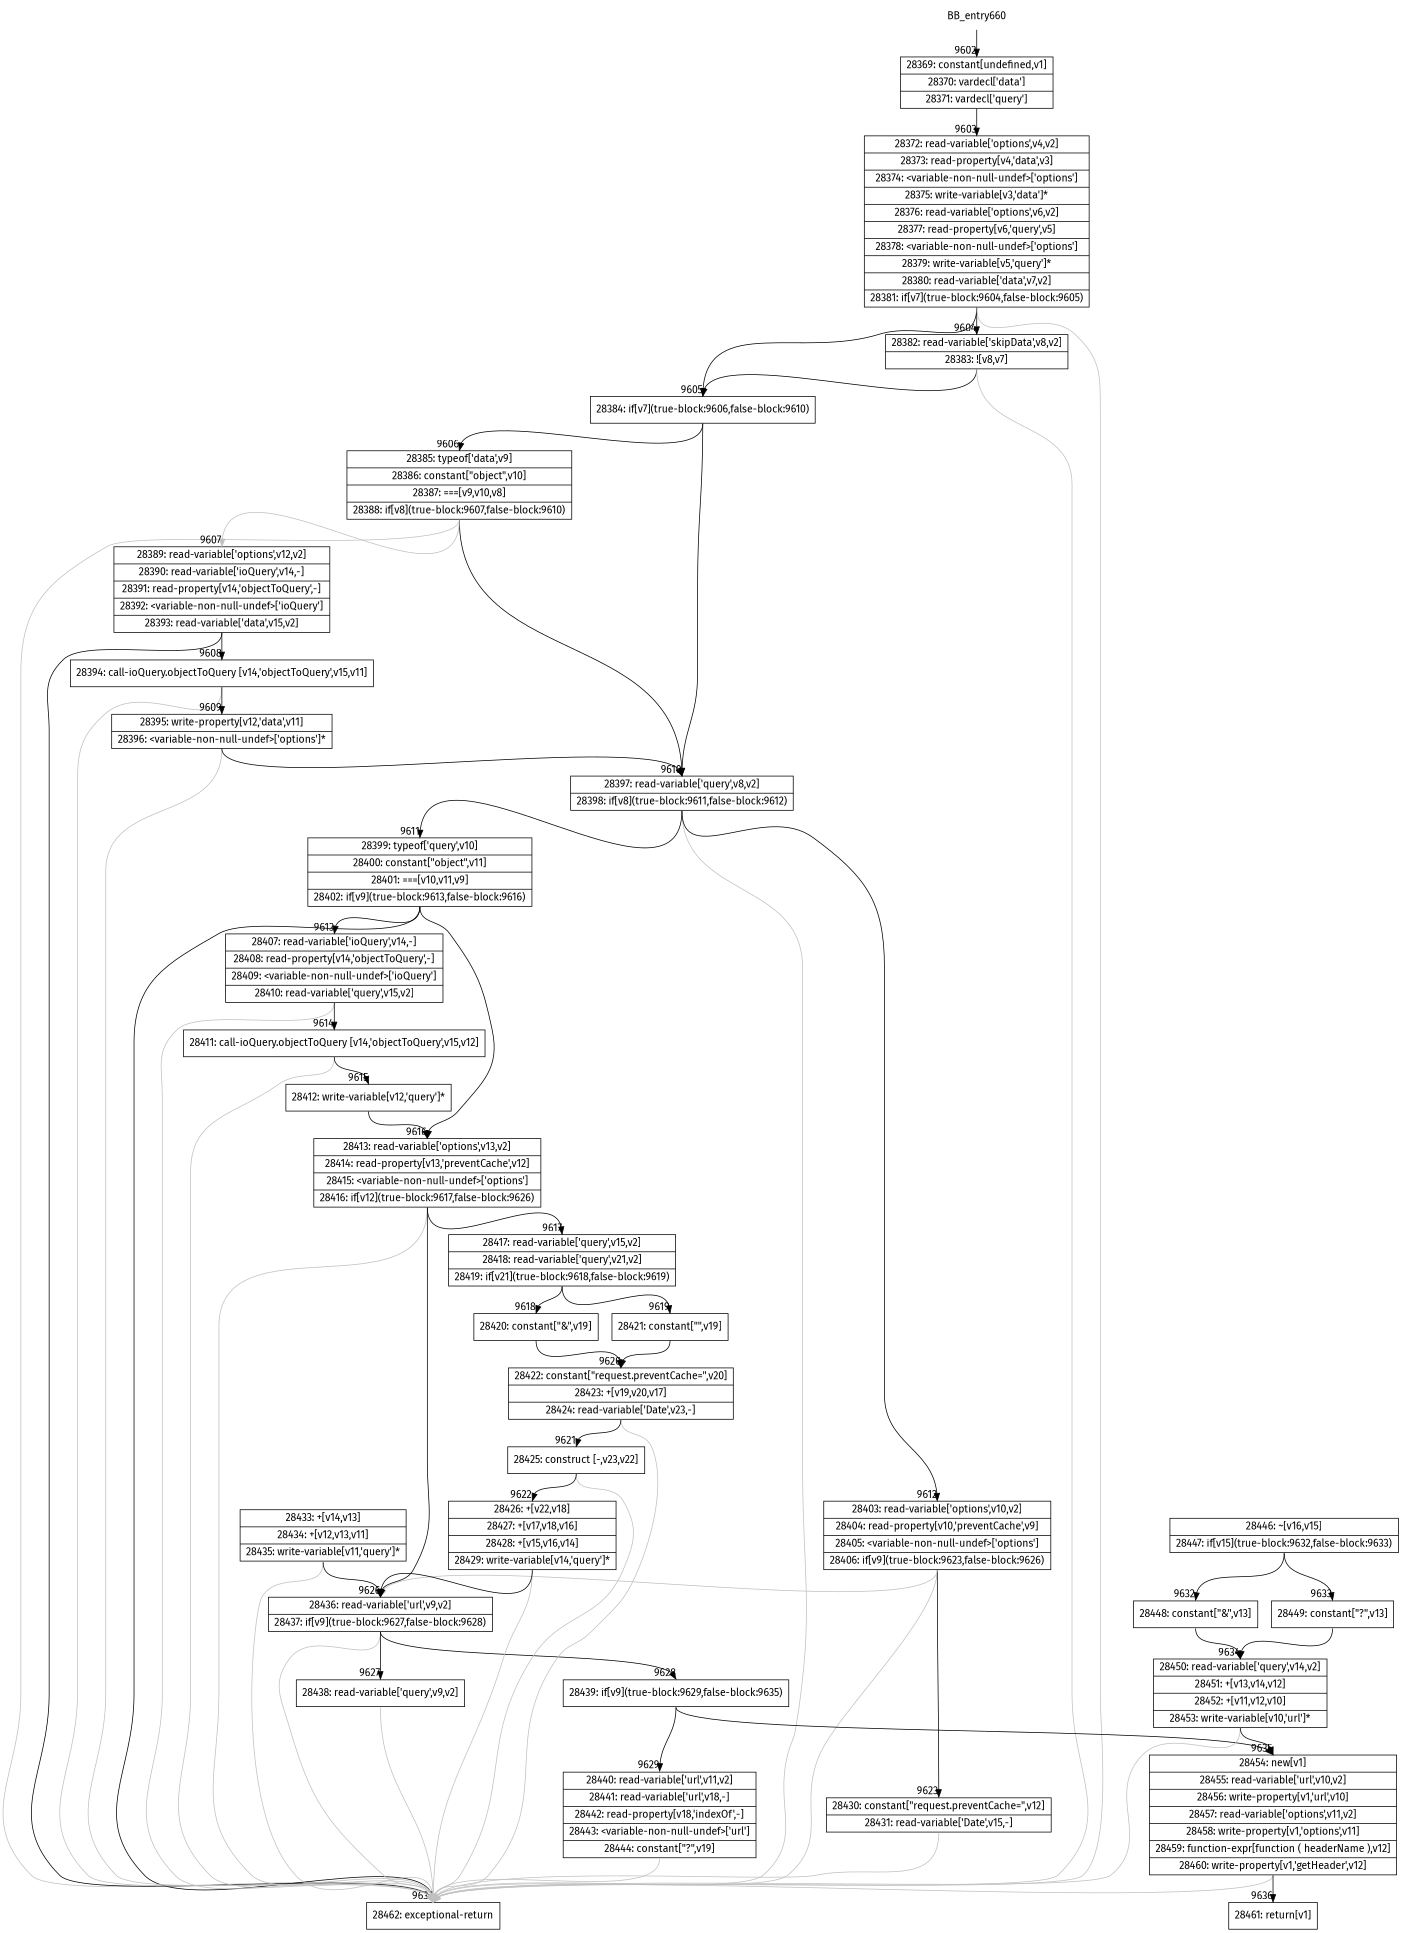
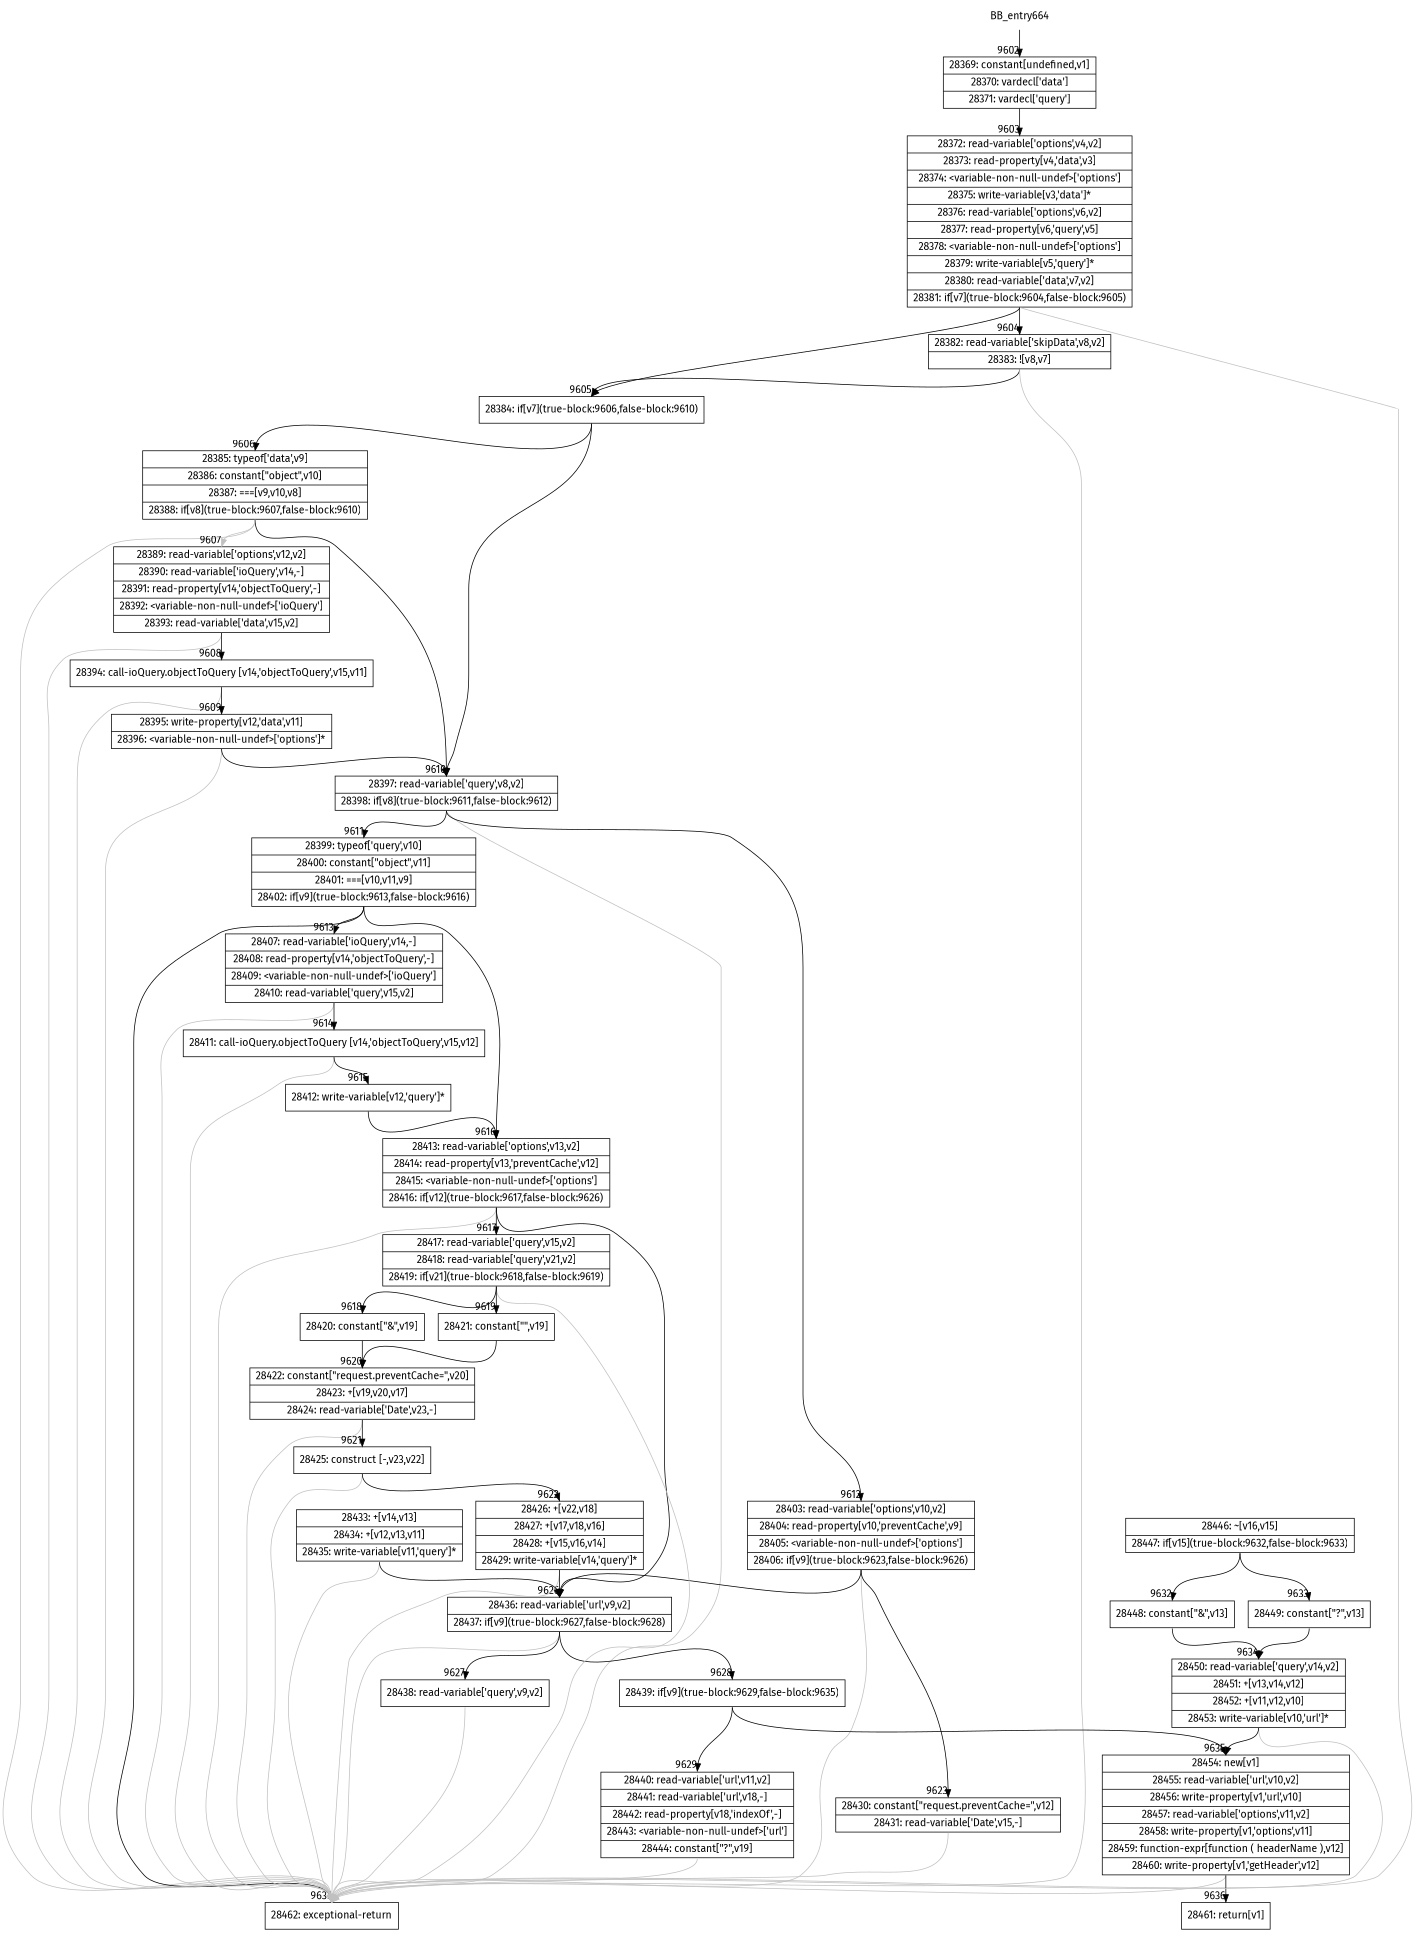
(977, 16) -> (1020, 16)
(49, 1373) -> (49, 1325)
(662, 1584) -> (714, 1584)
none -> (678, 1632)
